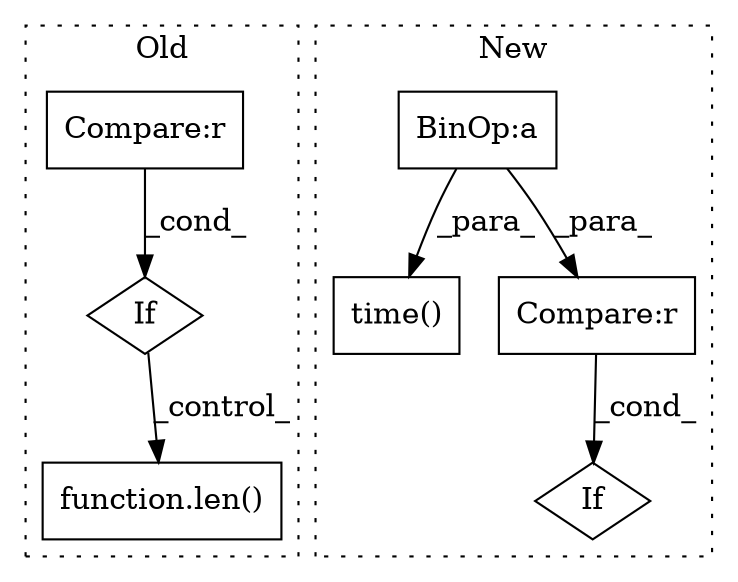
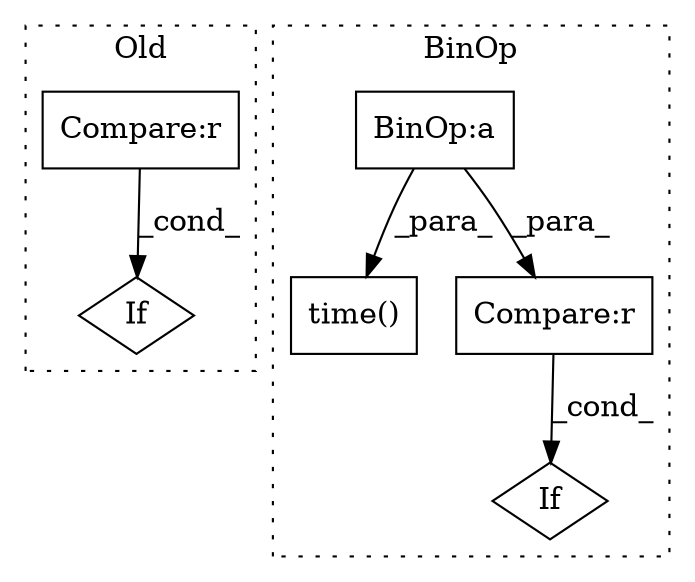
(514, 50) -> (471, 50)
(162, 501) -> none
